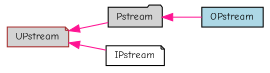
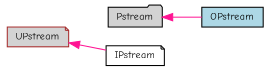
(94, 26) -> none
